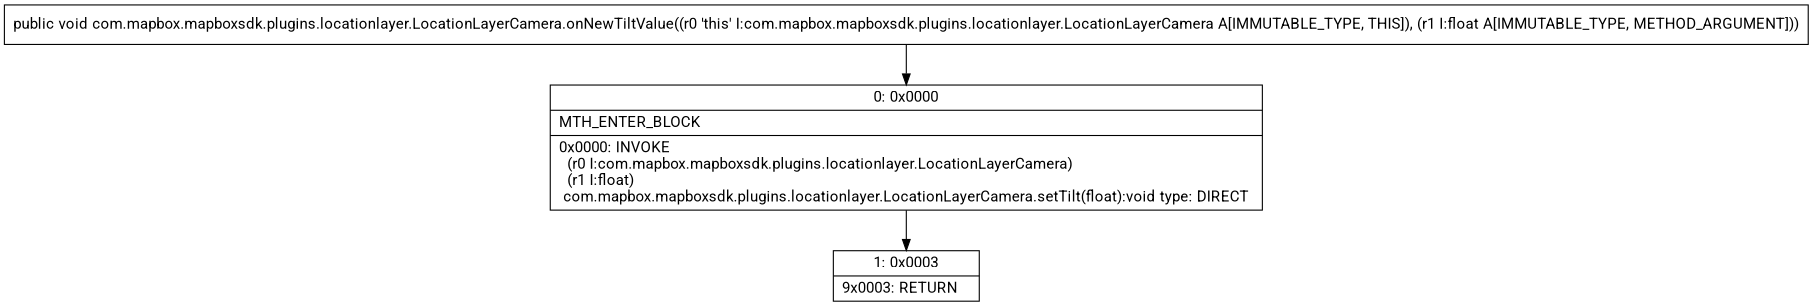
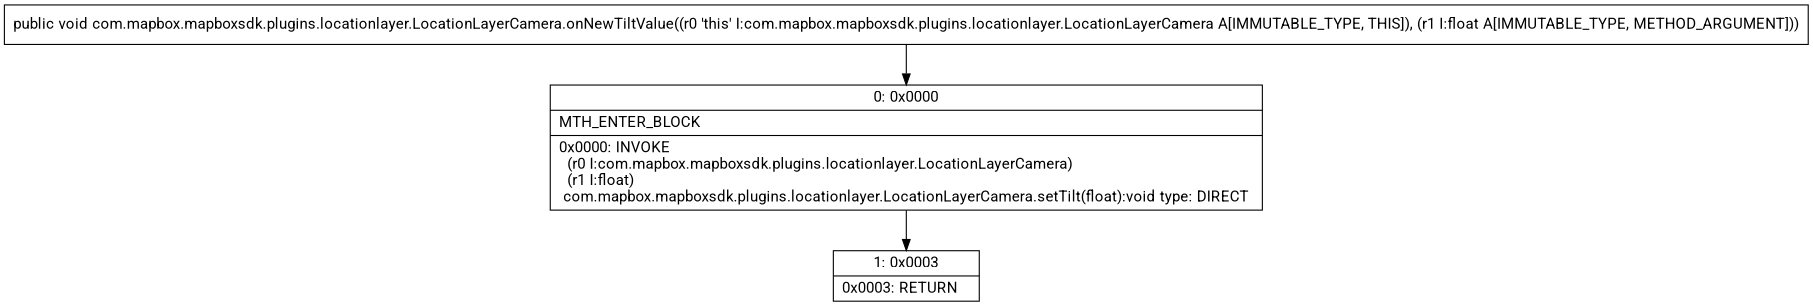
(906, 288) -> (906, 288)
